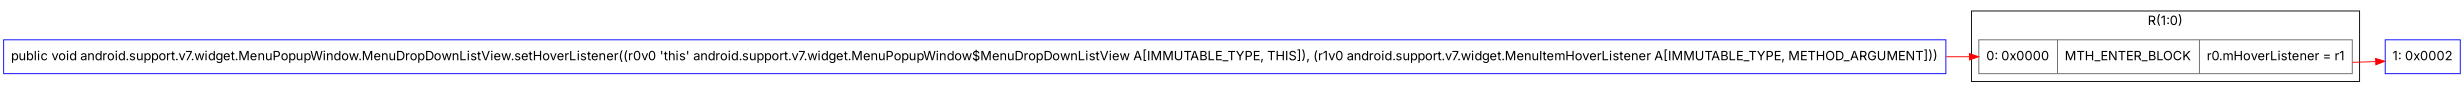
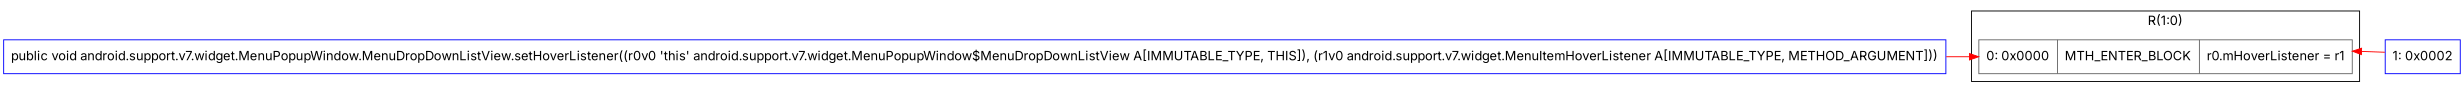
(2365, 62) -> (2373, 52)
